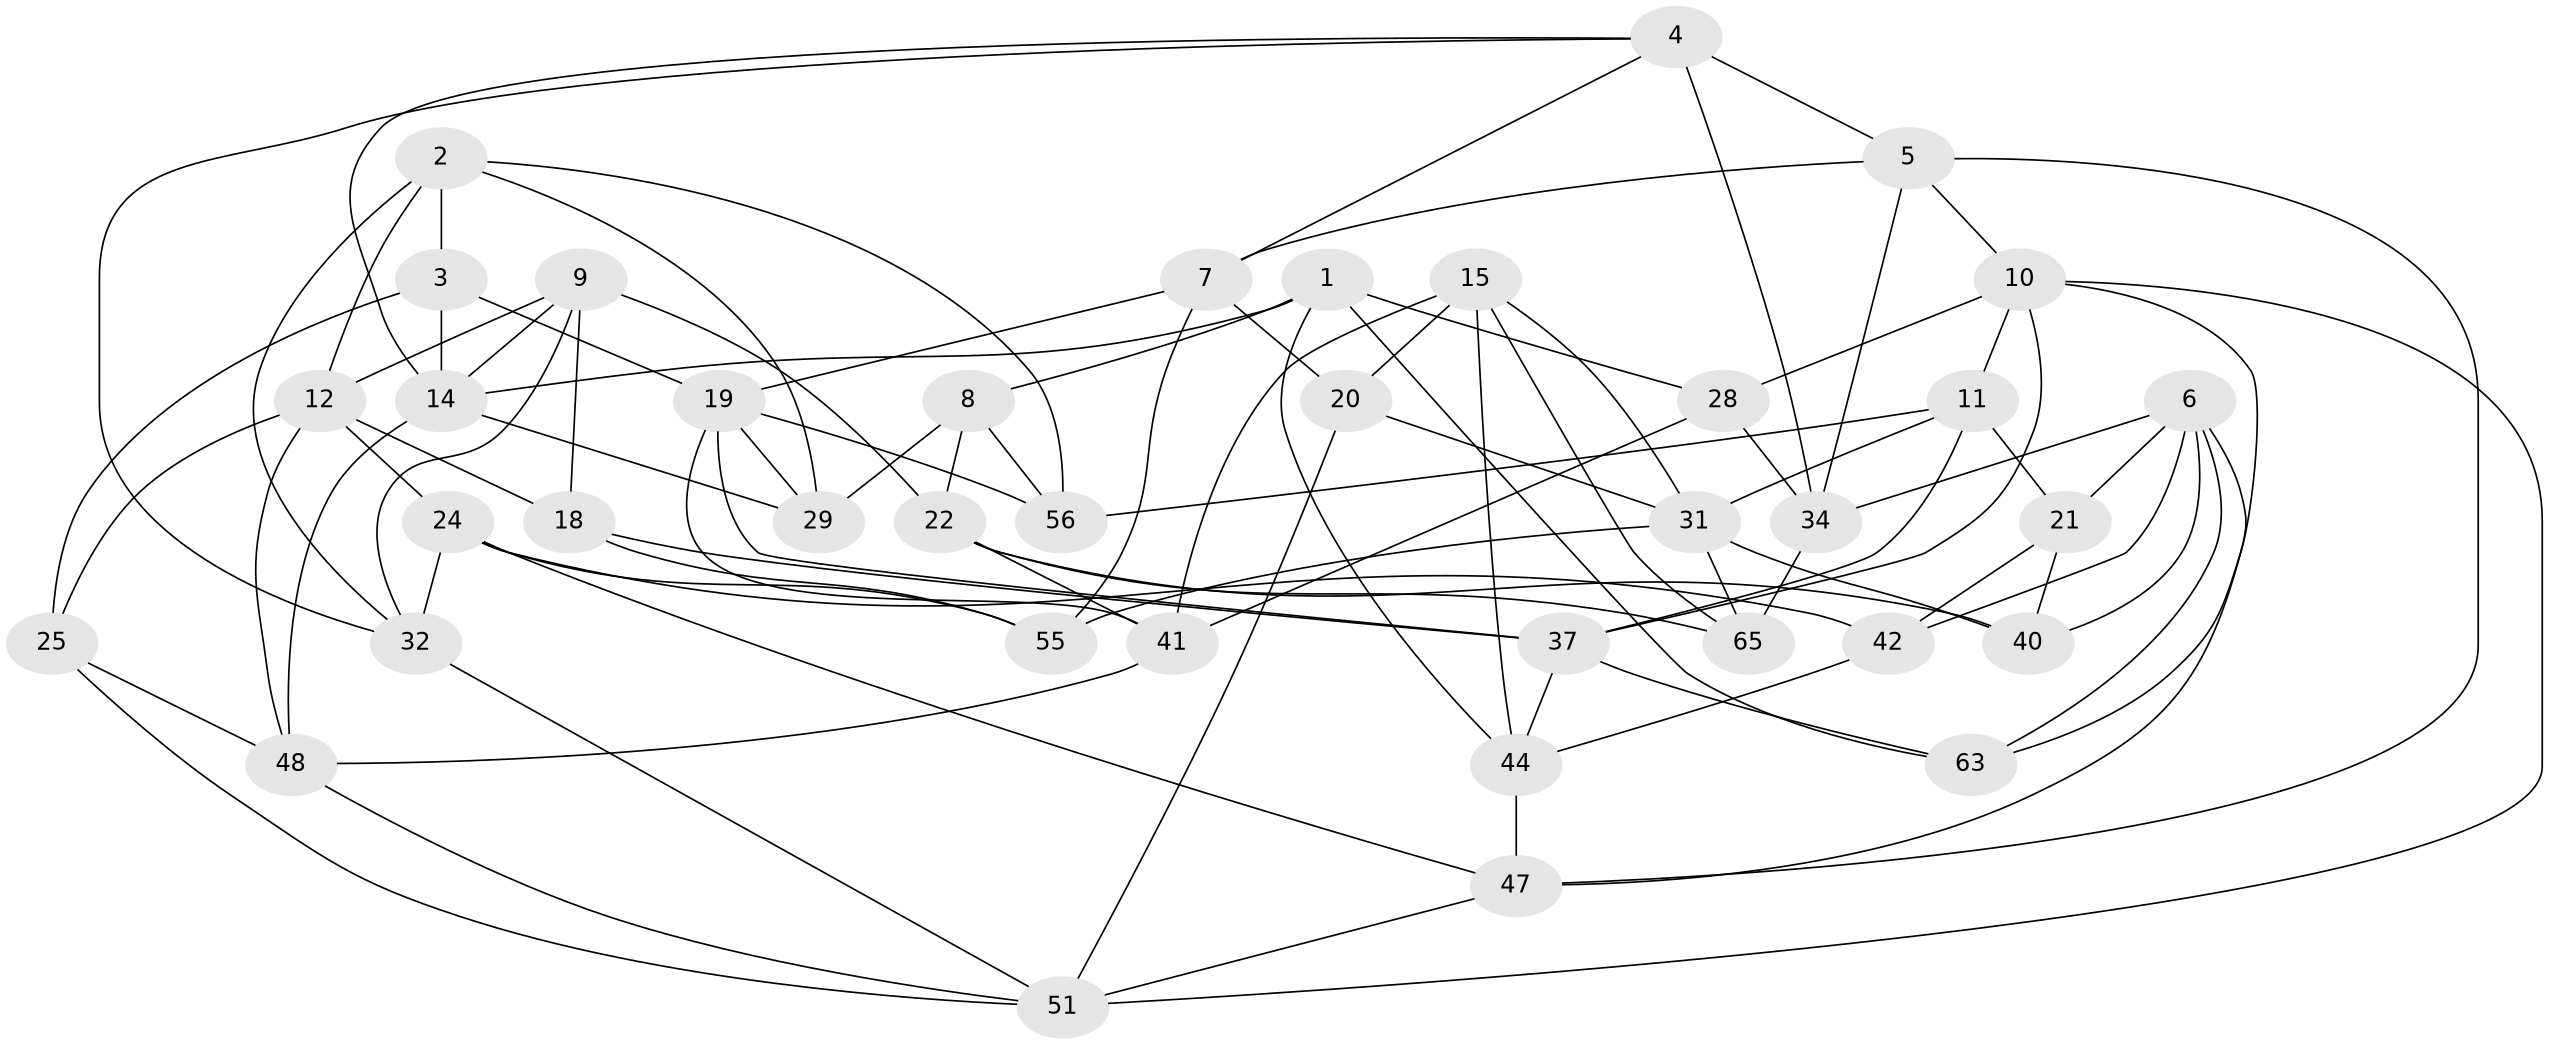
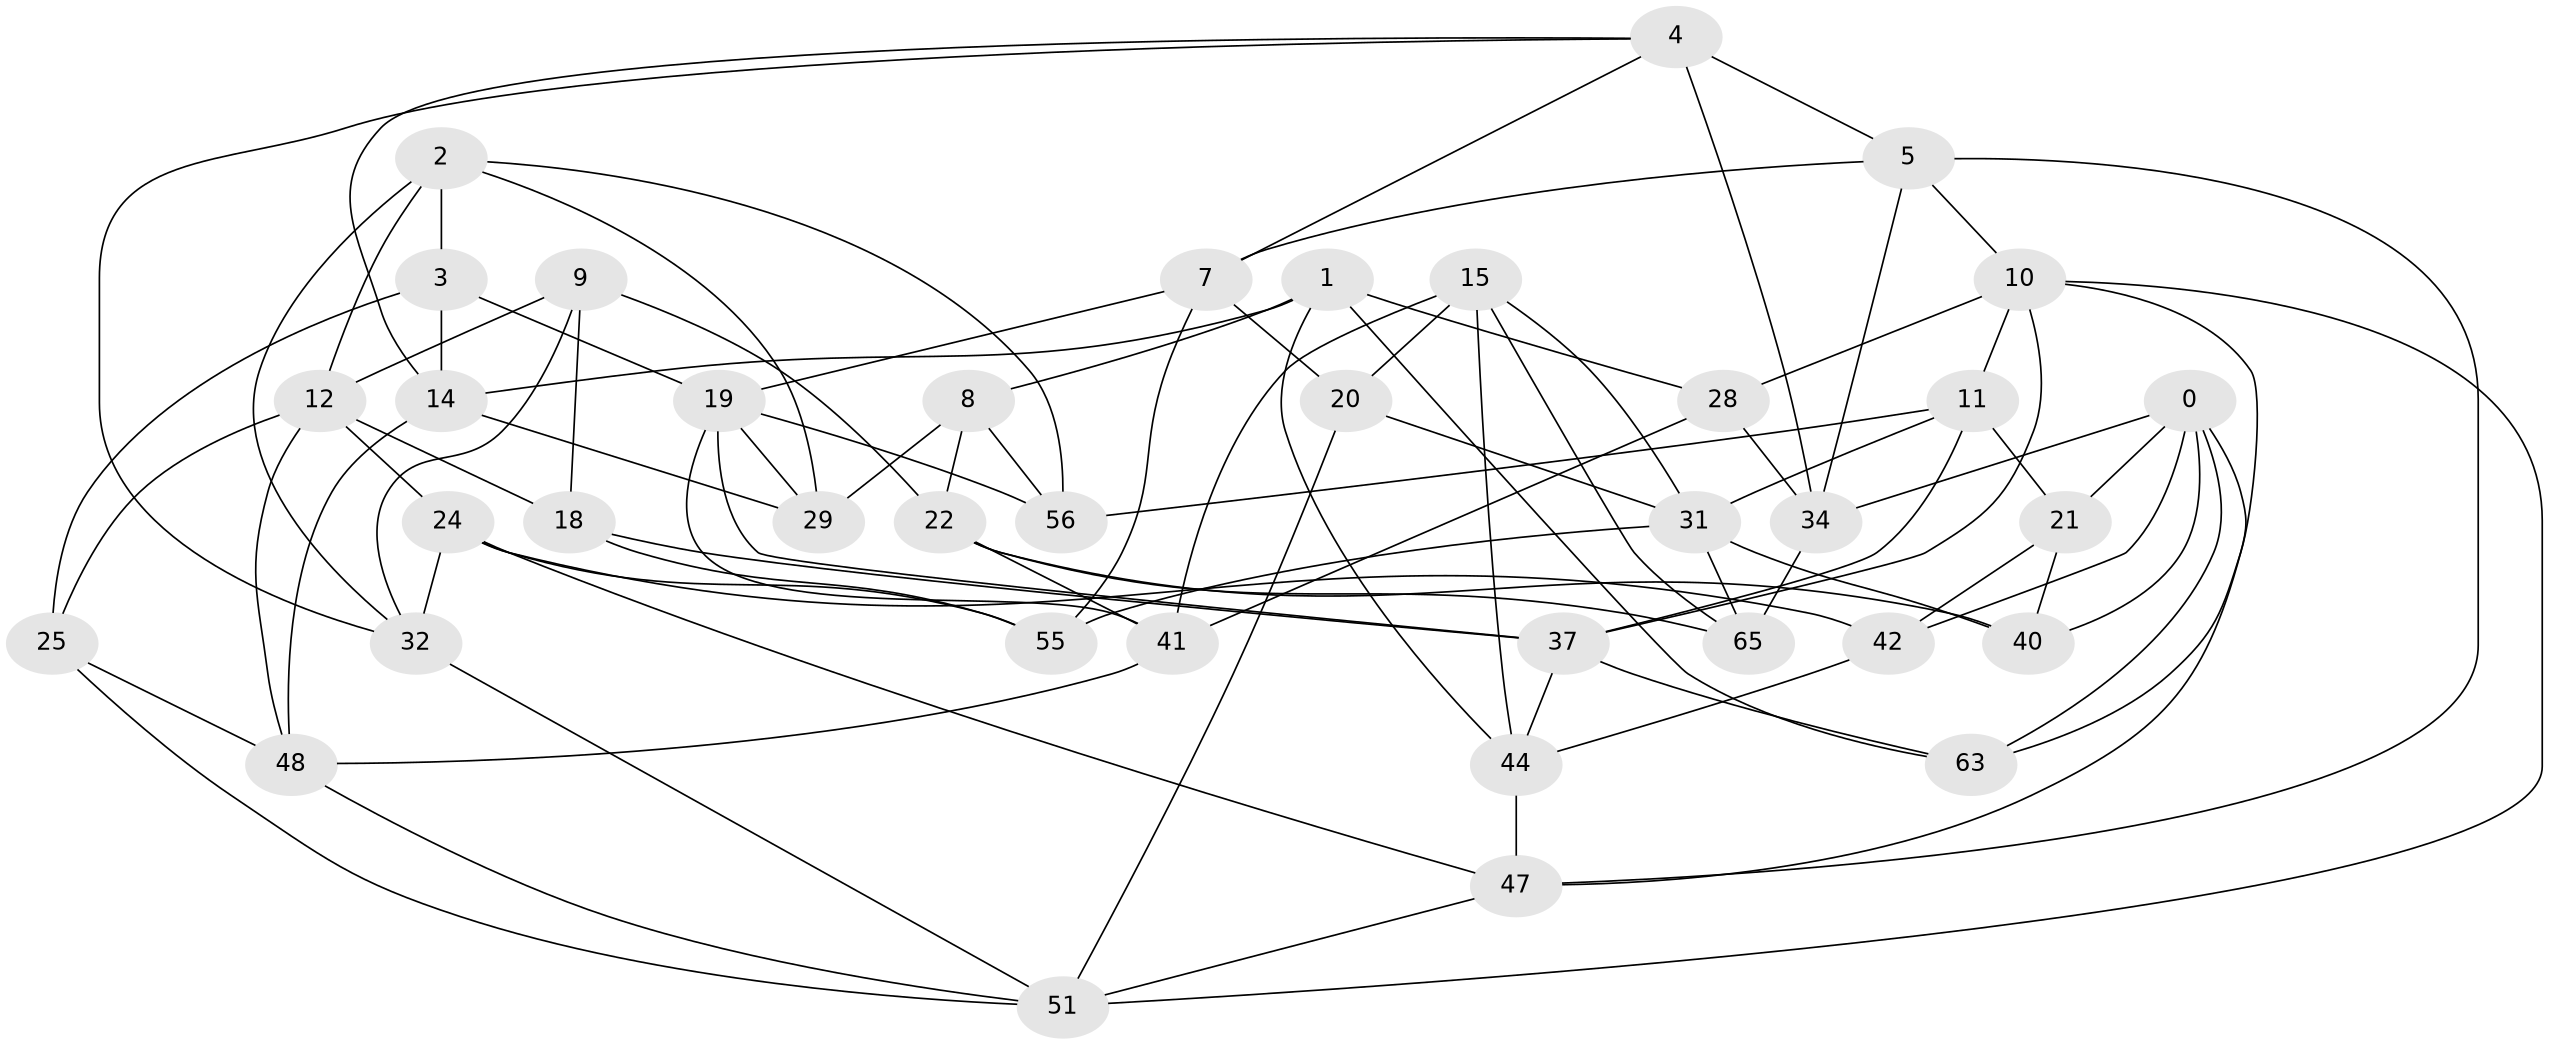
(511, 341) -> none
(2190, 401) -> (2190, 401)
